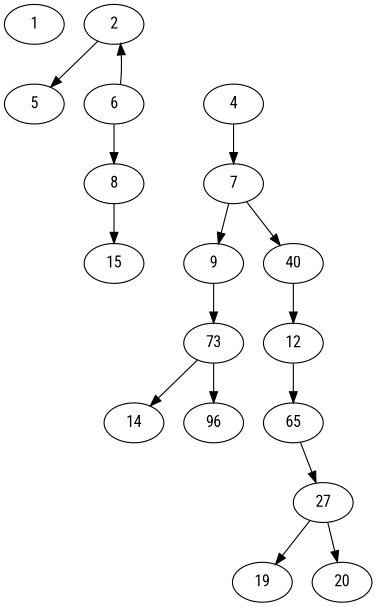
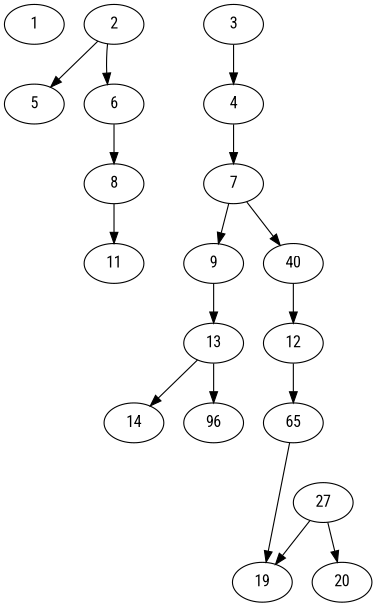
none -> (234, 24)
(121, 70) -> (107, 58)
(114, 263) -> (114, 263)
(214, 343) -> (214, 343)
(306, 457) -> (279, 497)
